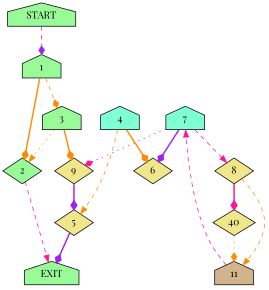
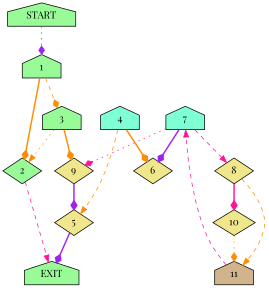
(42, 36) -> (42, 36)
(234, 223) -> (234, 223)
